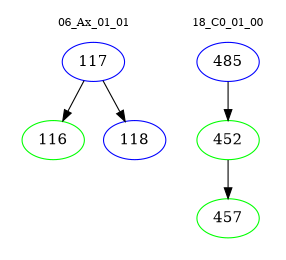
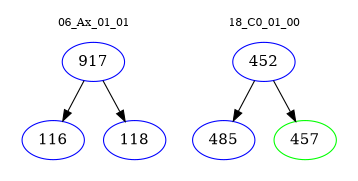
(93, 62) -> (93, 62)
(228, 96) -> (247, 96)
(53, 140) -> (53, 140)
(228, 140) -> (264, 62)
